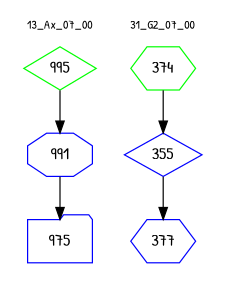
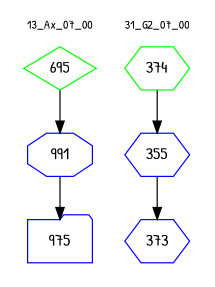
(60, 68) -> (60, 68)
(163, 155) -> (157, 155)
(163, 241) -> (157, 241)
